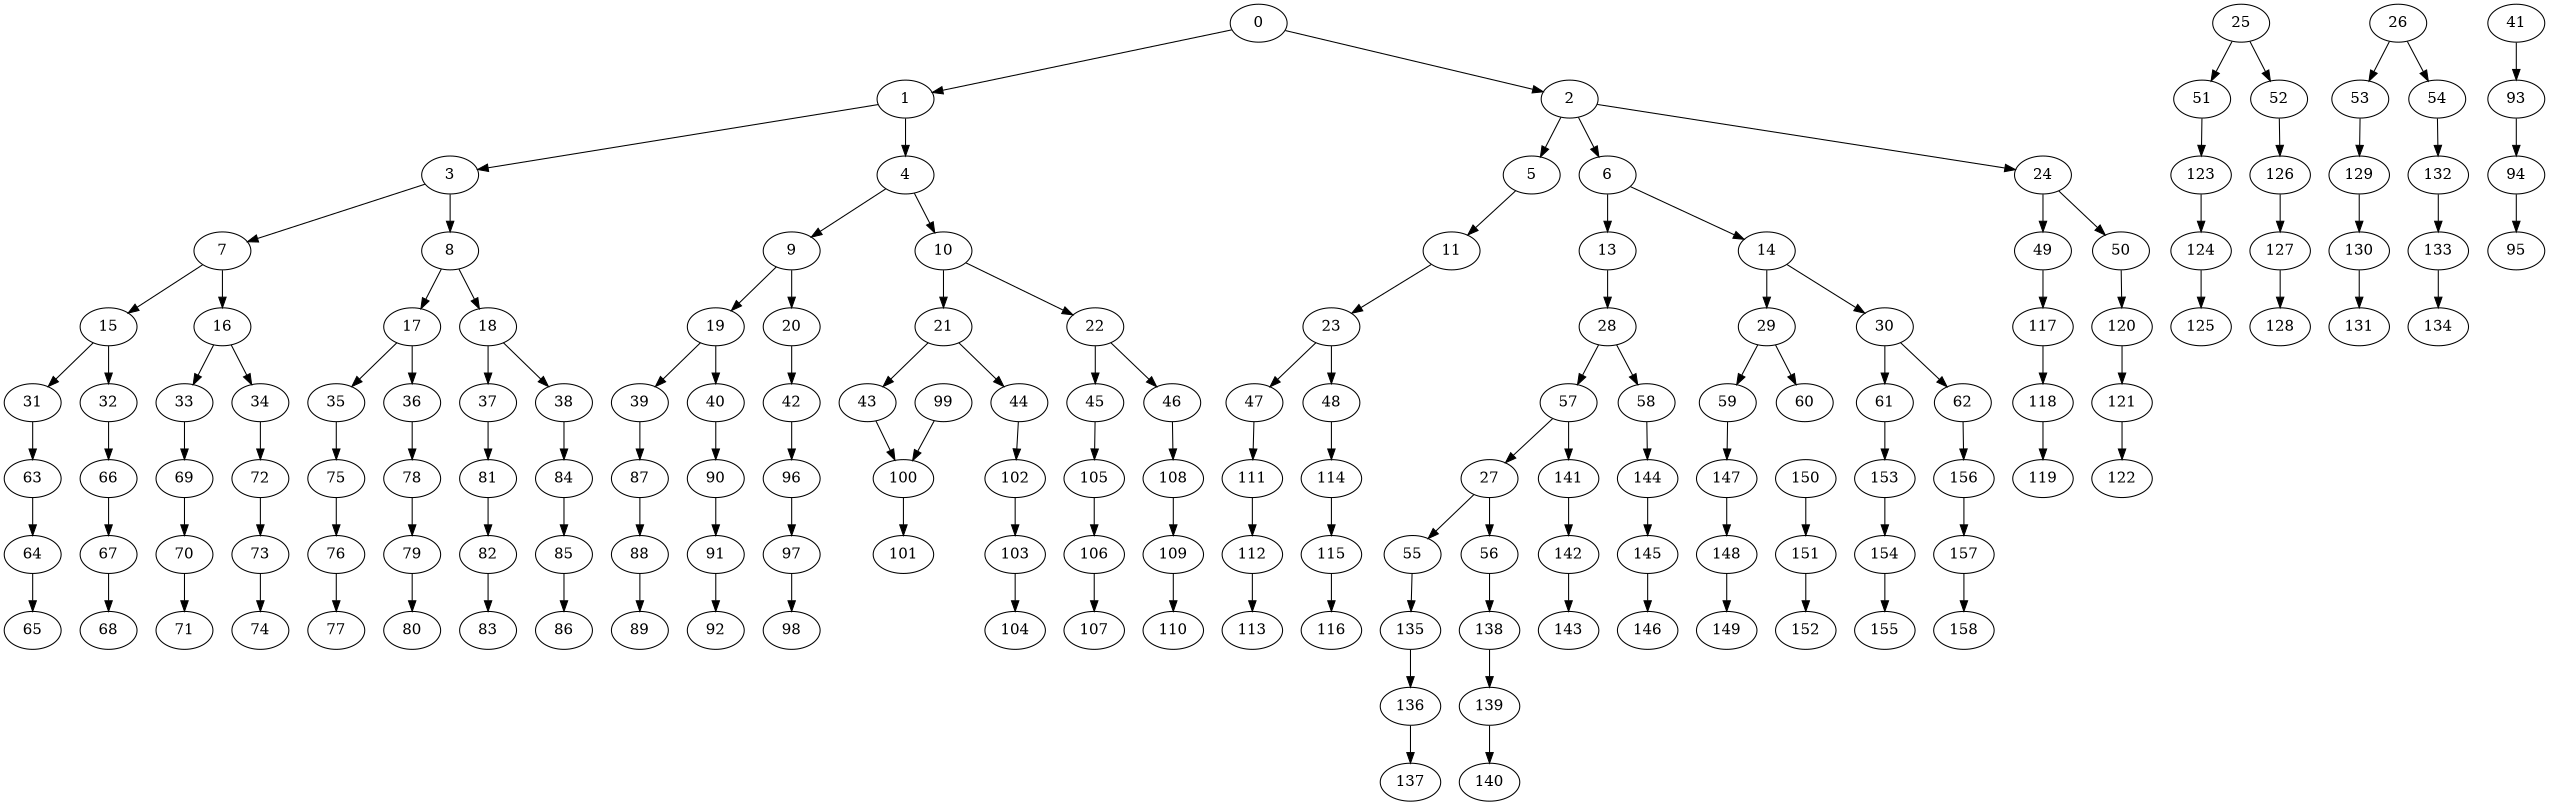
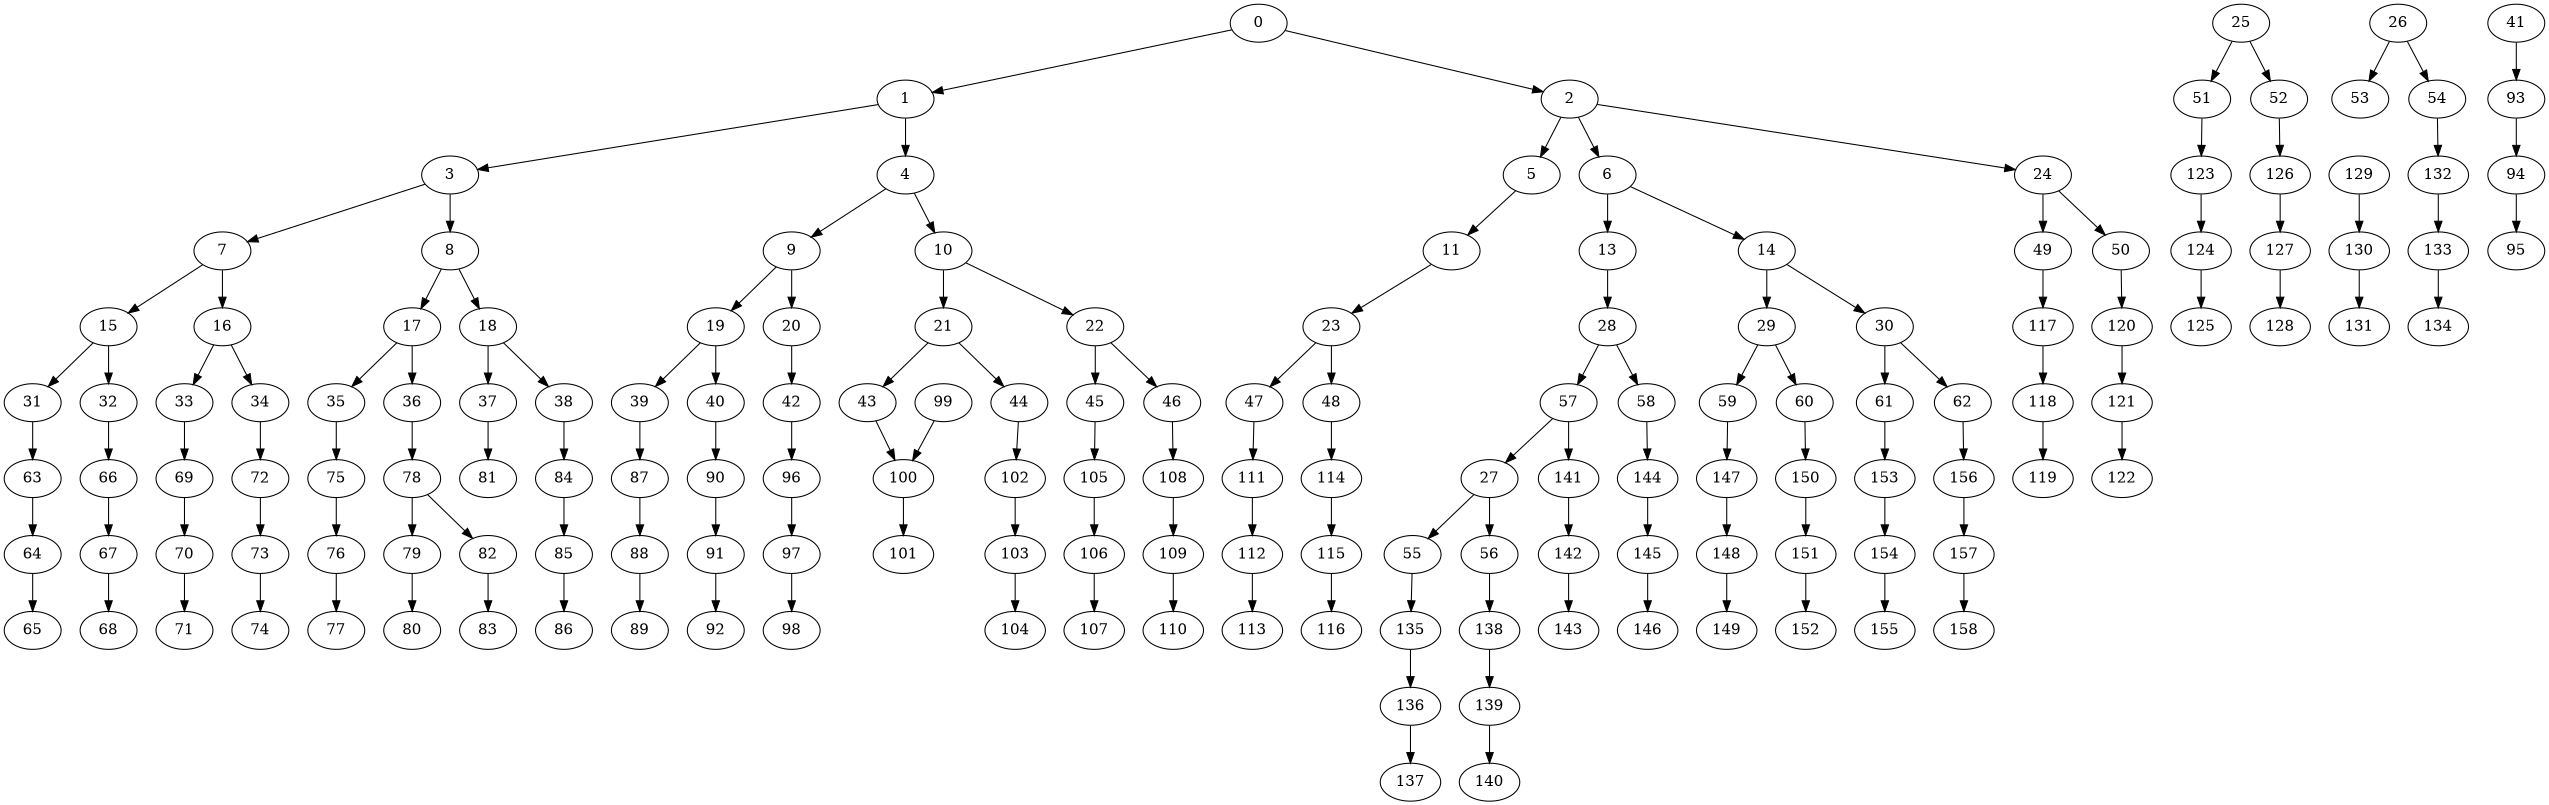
(2360, 132) -> none
none -> (1805, 435)
(488, 511) -> (446, 513)
